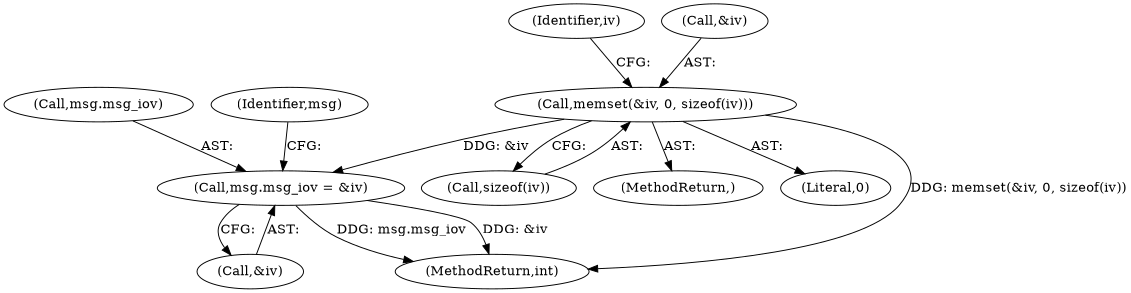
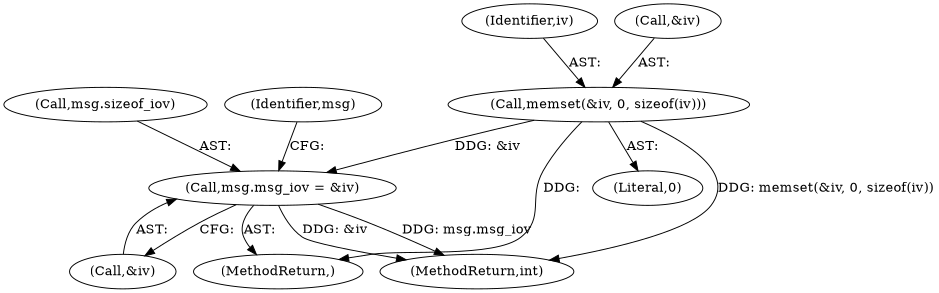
(636, 63) -> (587, 63)
(99, 105) -> (106, 105)
(682, 146) -> (564, 188)
(499, 188) -> none
none -> (243, 226)
